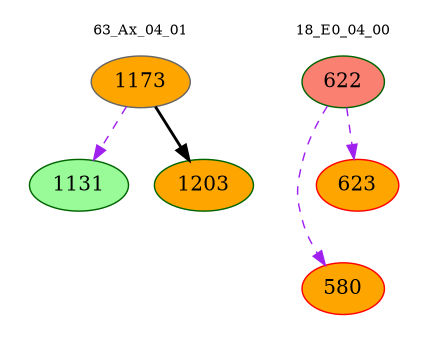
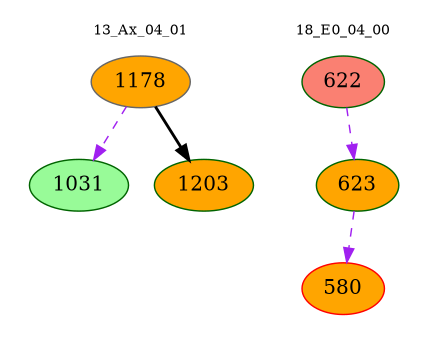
(141, 31) -> (141, 31)
(141, 82) -> (141, 82)
(299, 179) -> (351, 229)
(79, 185) -> (79, 185)
(358, 185) -> (358, 185)
